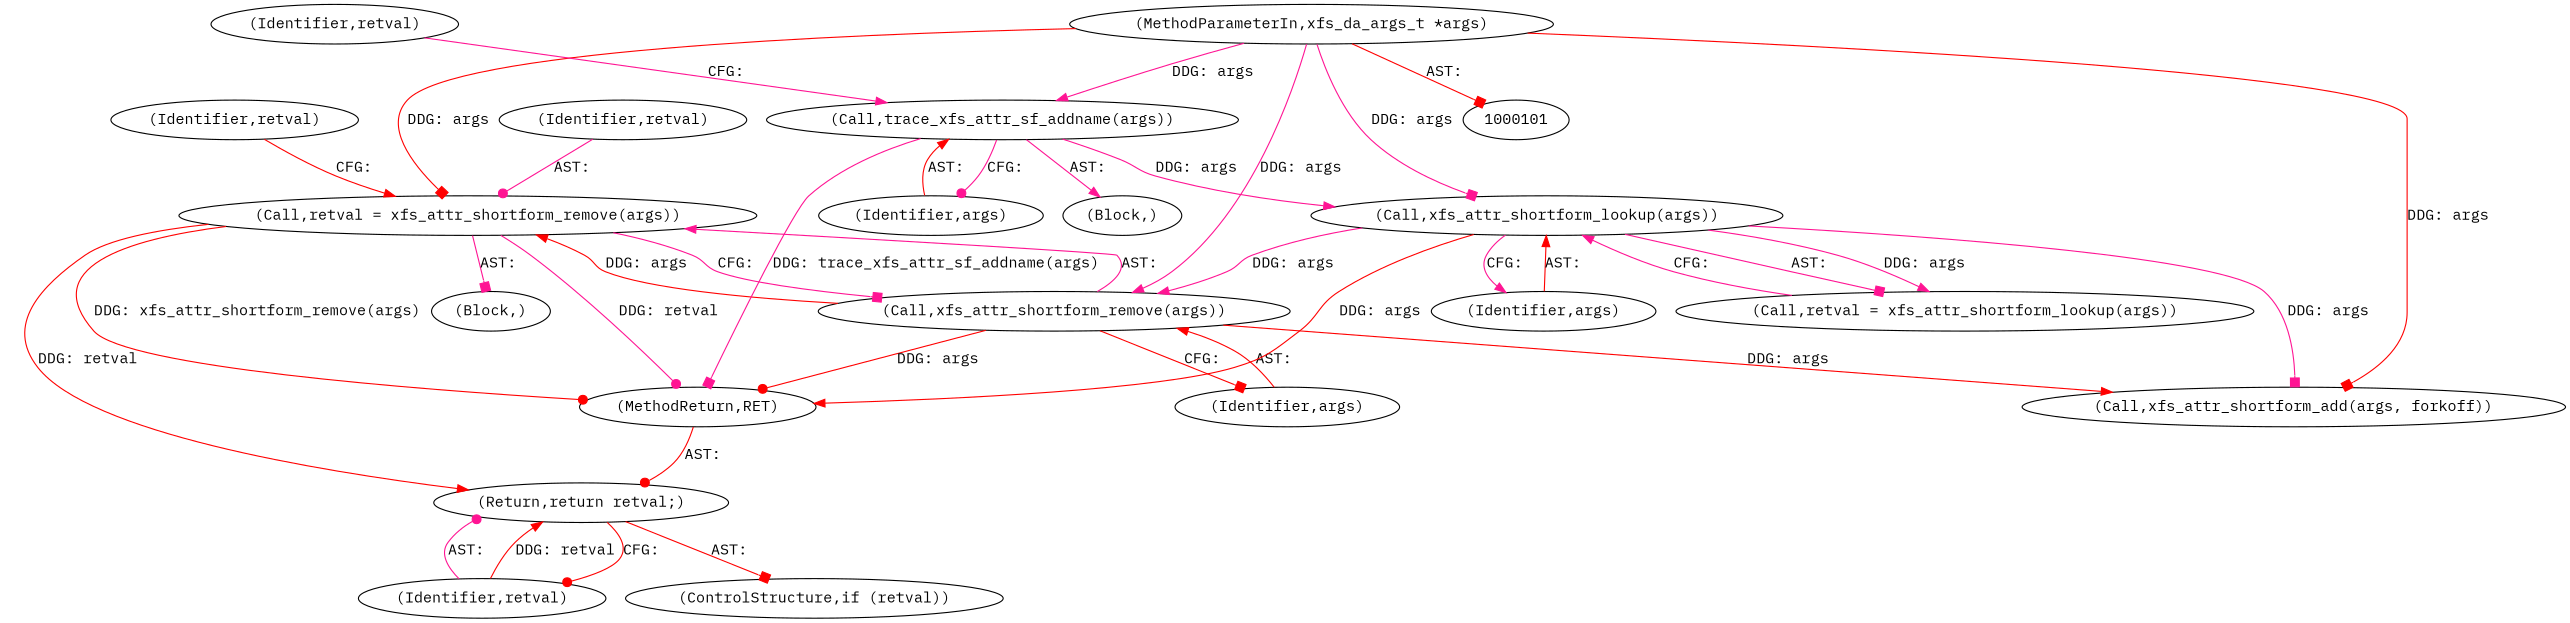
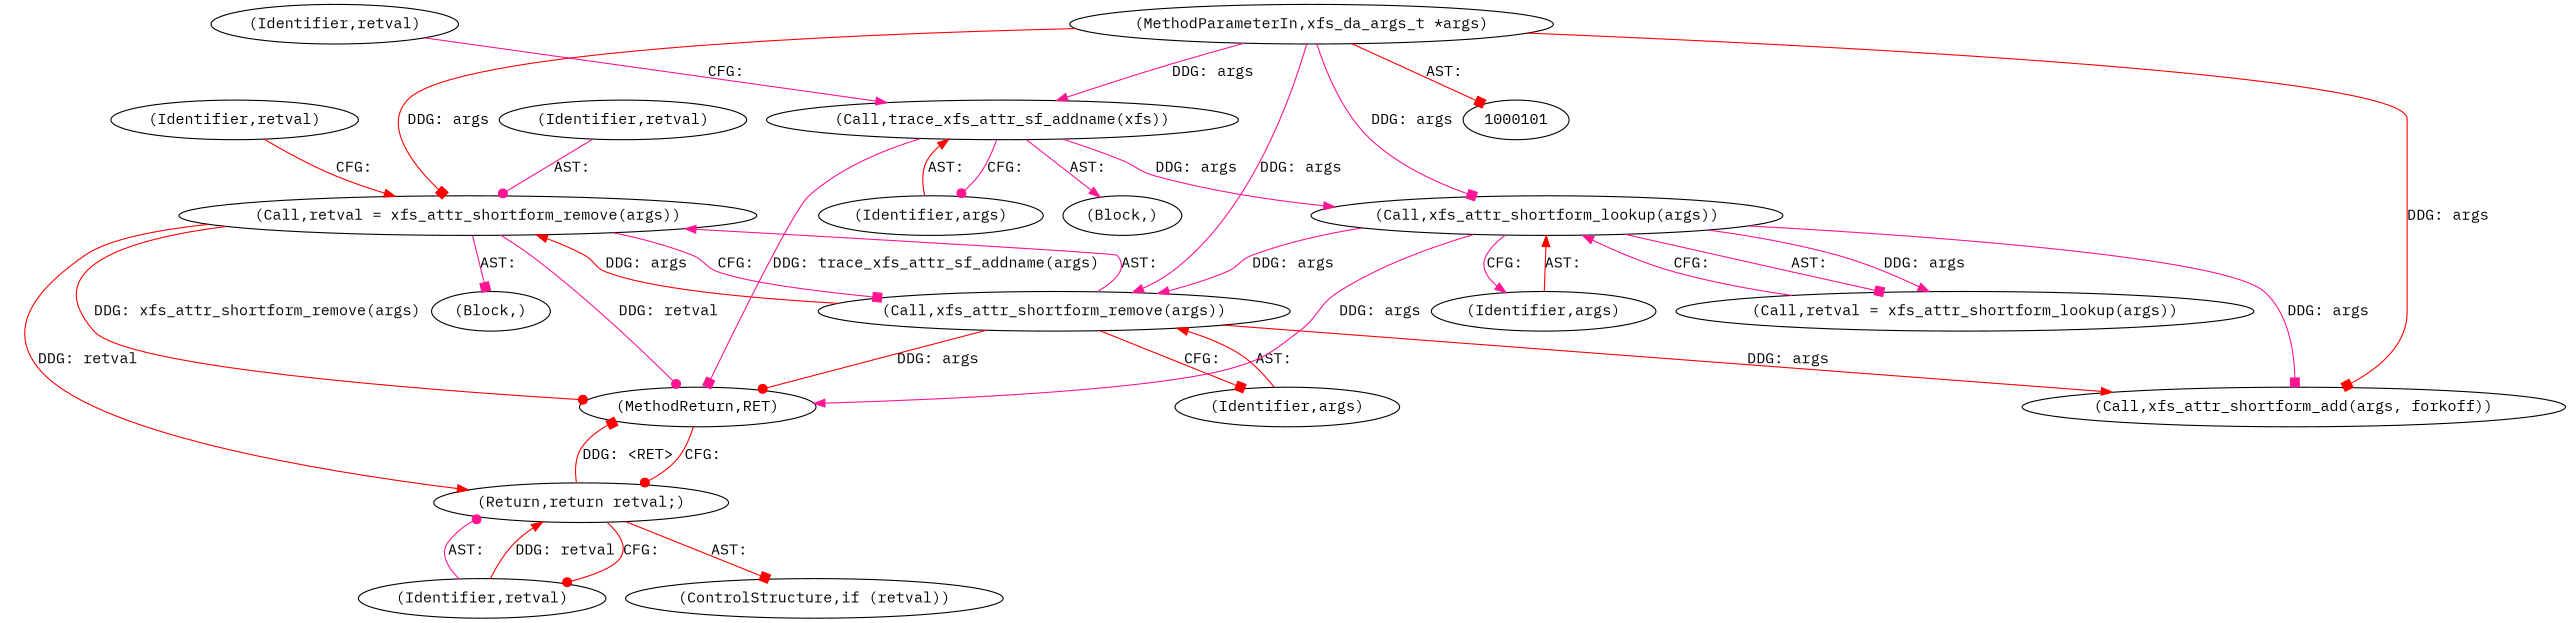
(1002, 120) -> (1002, 120)
(1169, 380) -> (1169, 380)
none -> (581, 449)
(708, 455) -> (708, 455)
